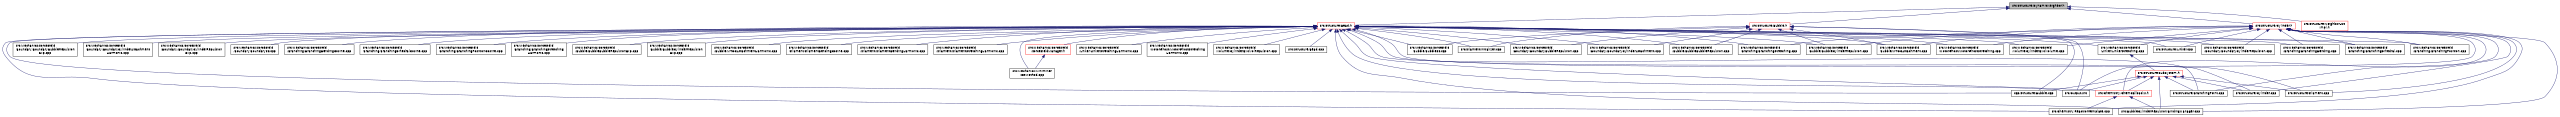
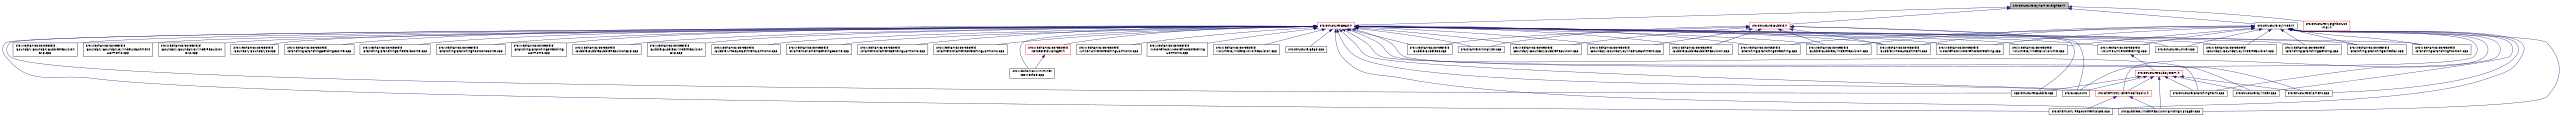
(2274, 26) -> (2276, 26)
(2123, 50) -> (2124, 50)
